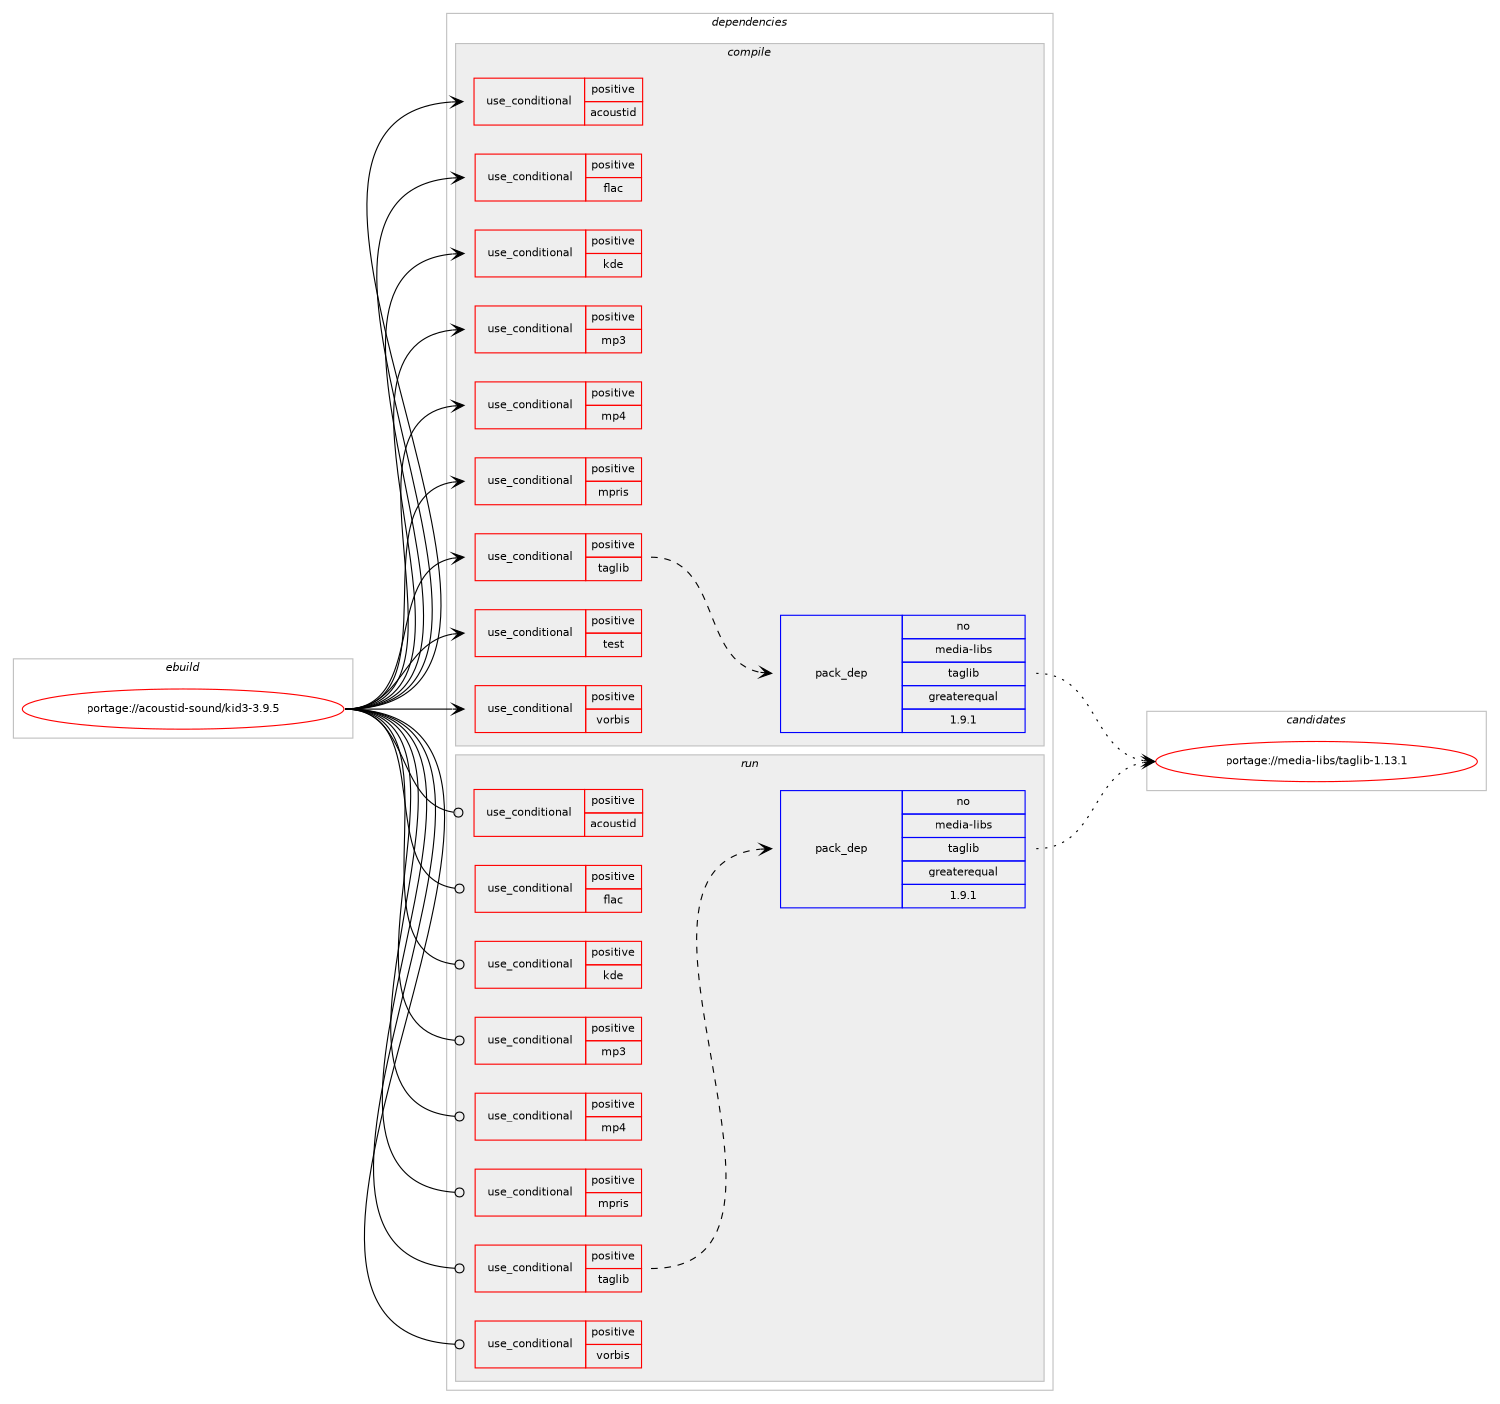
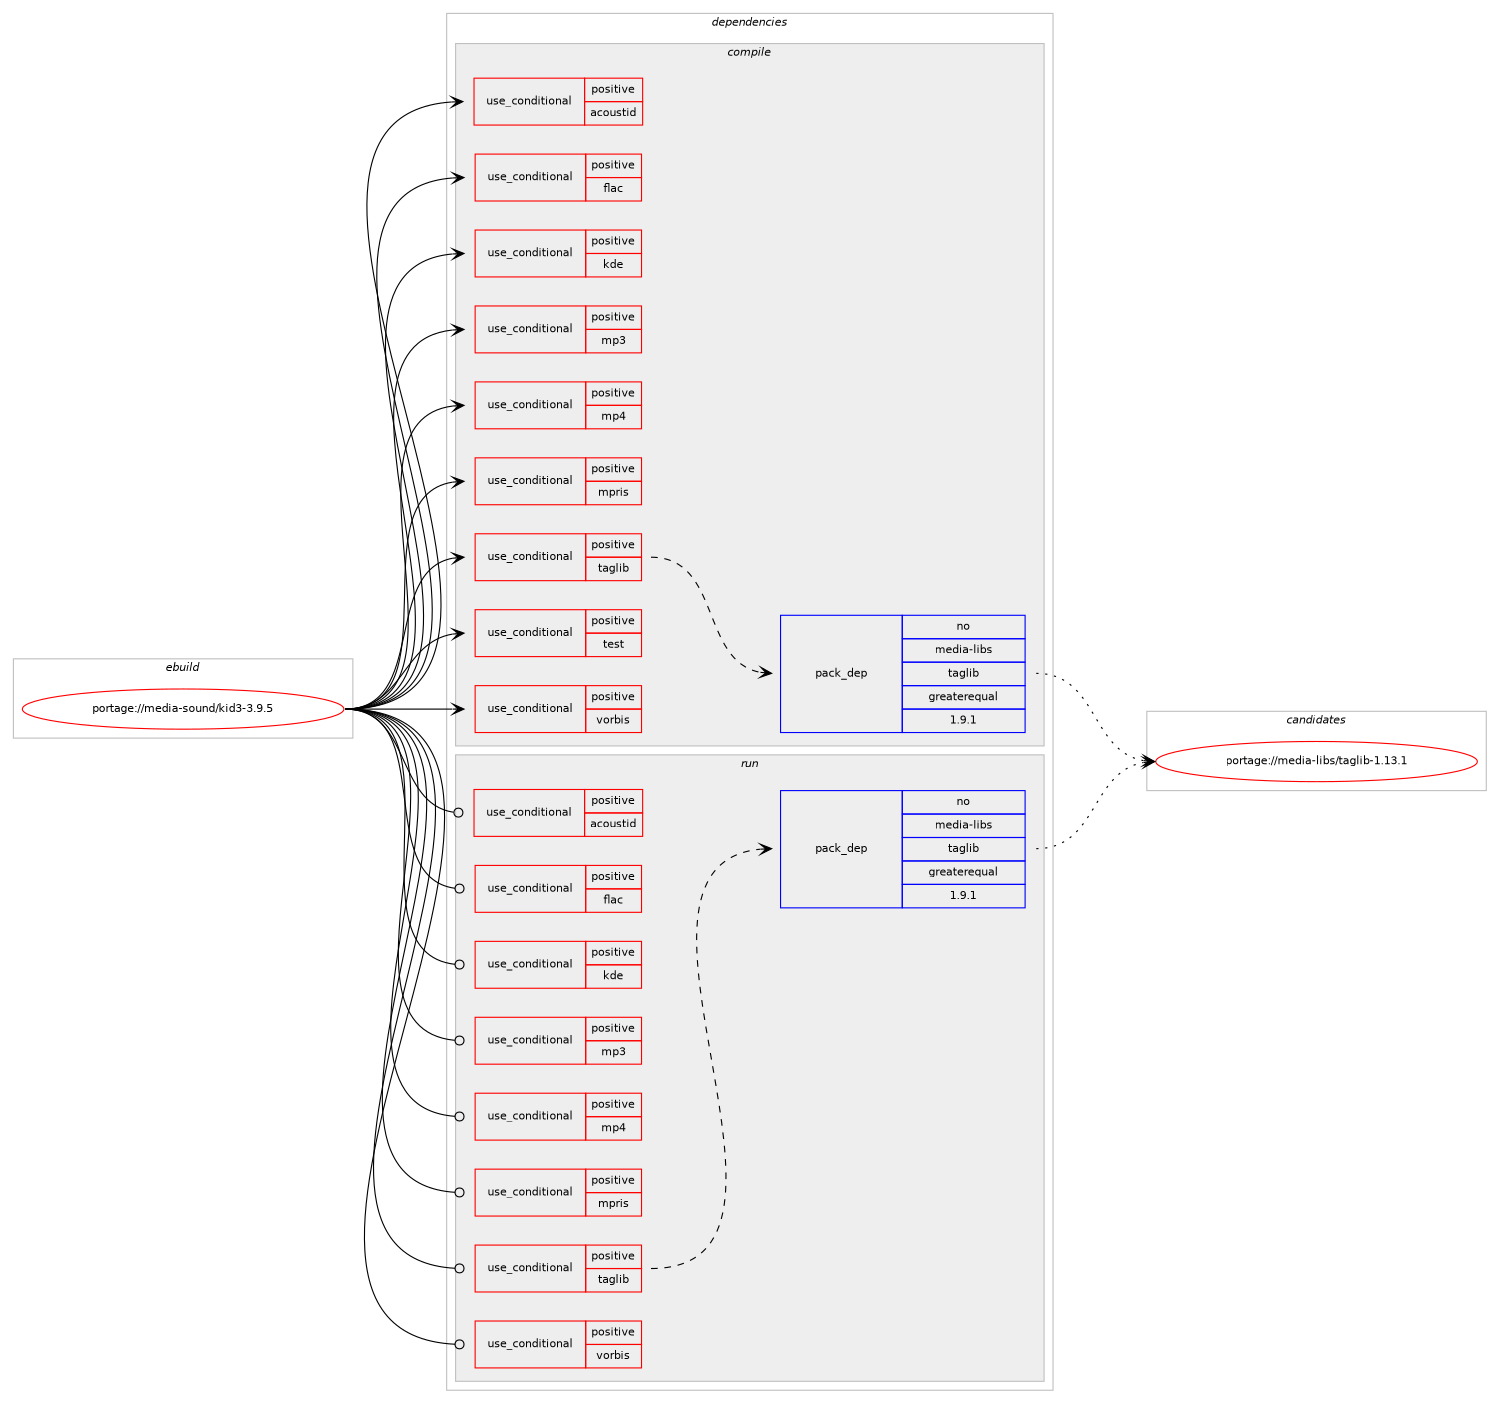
(183, 709) -> (183, 709)
